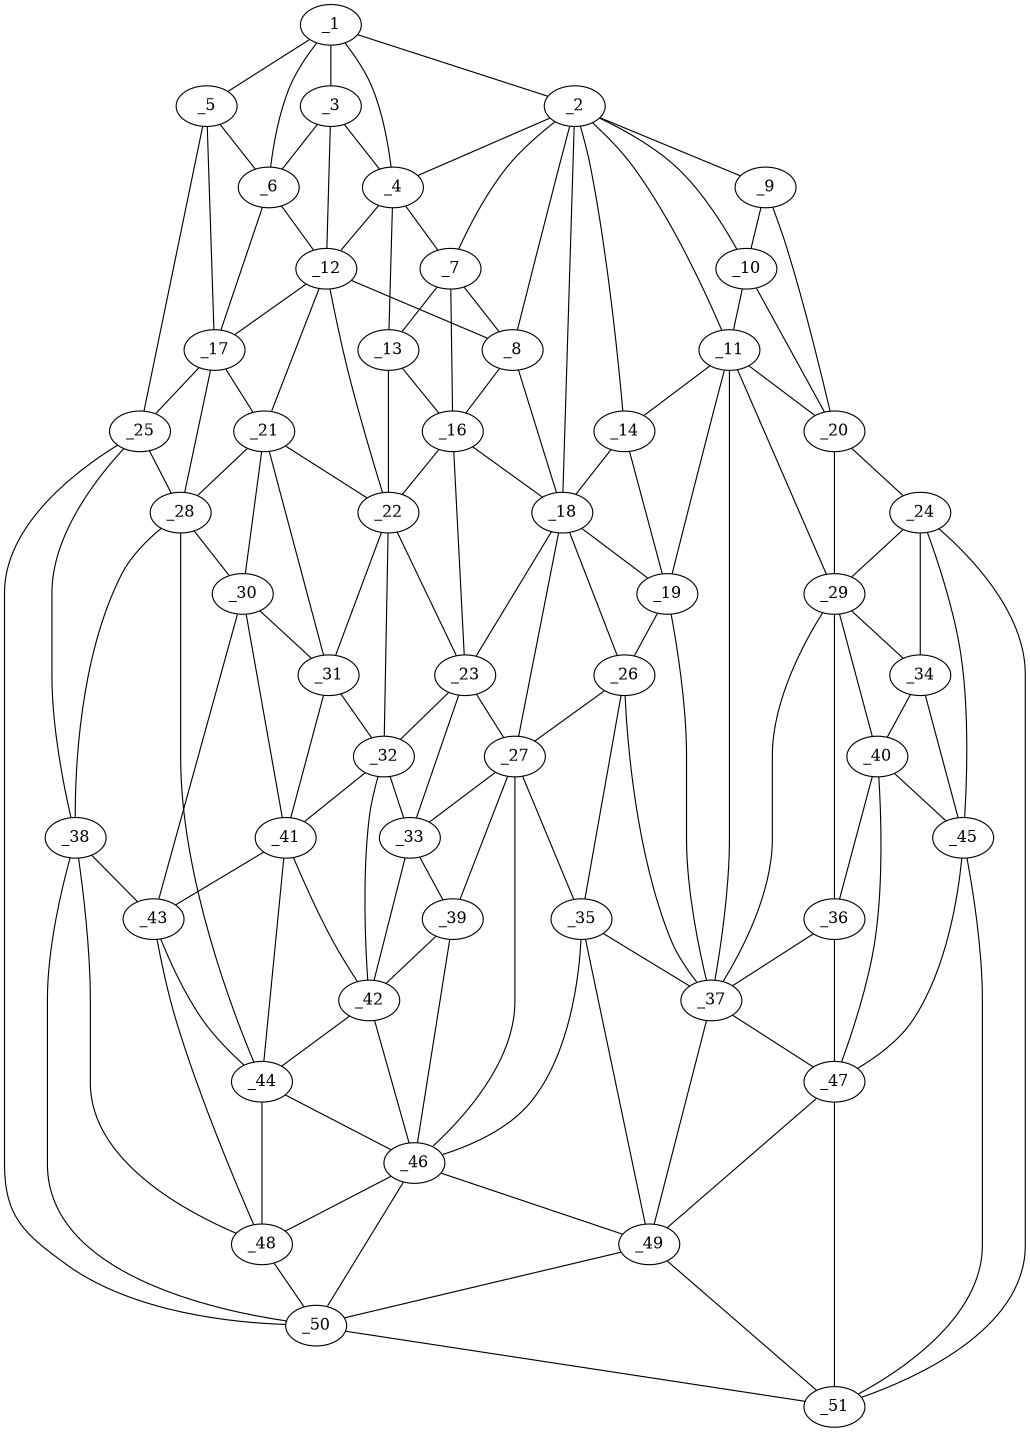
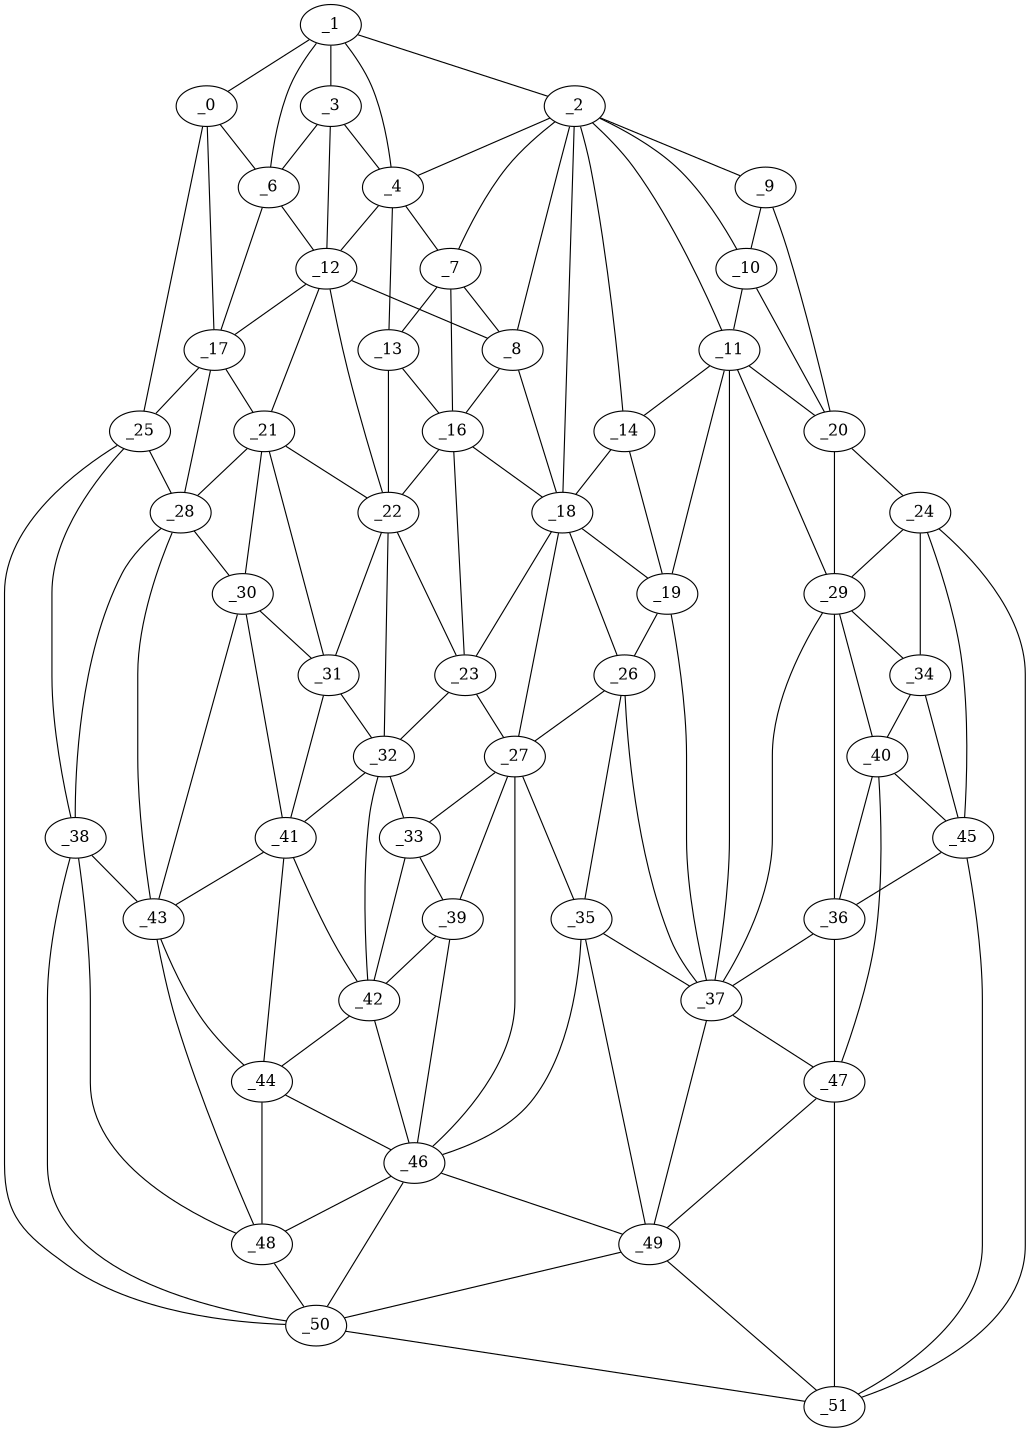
(207, 106) -> (207, 106)
(438, 757) -> none
(182, 776) -> (138, 714)
(935, 977) -> (899, 878)
